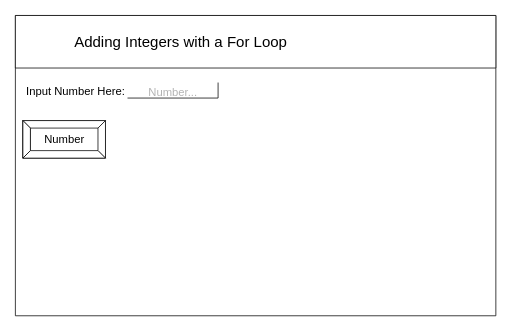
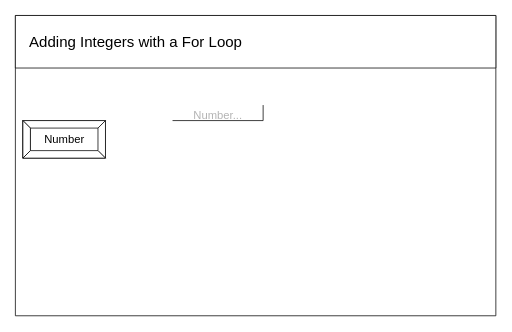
(180, 42) -> (135, 42)
(75, 90) -> none
(173, 90) -> (218, 113)
